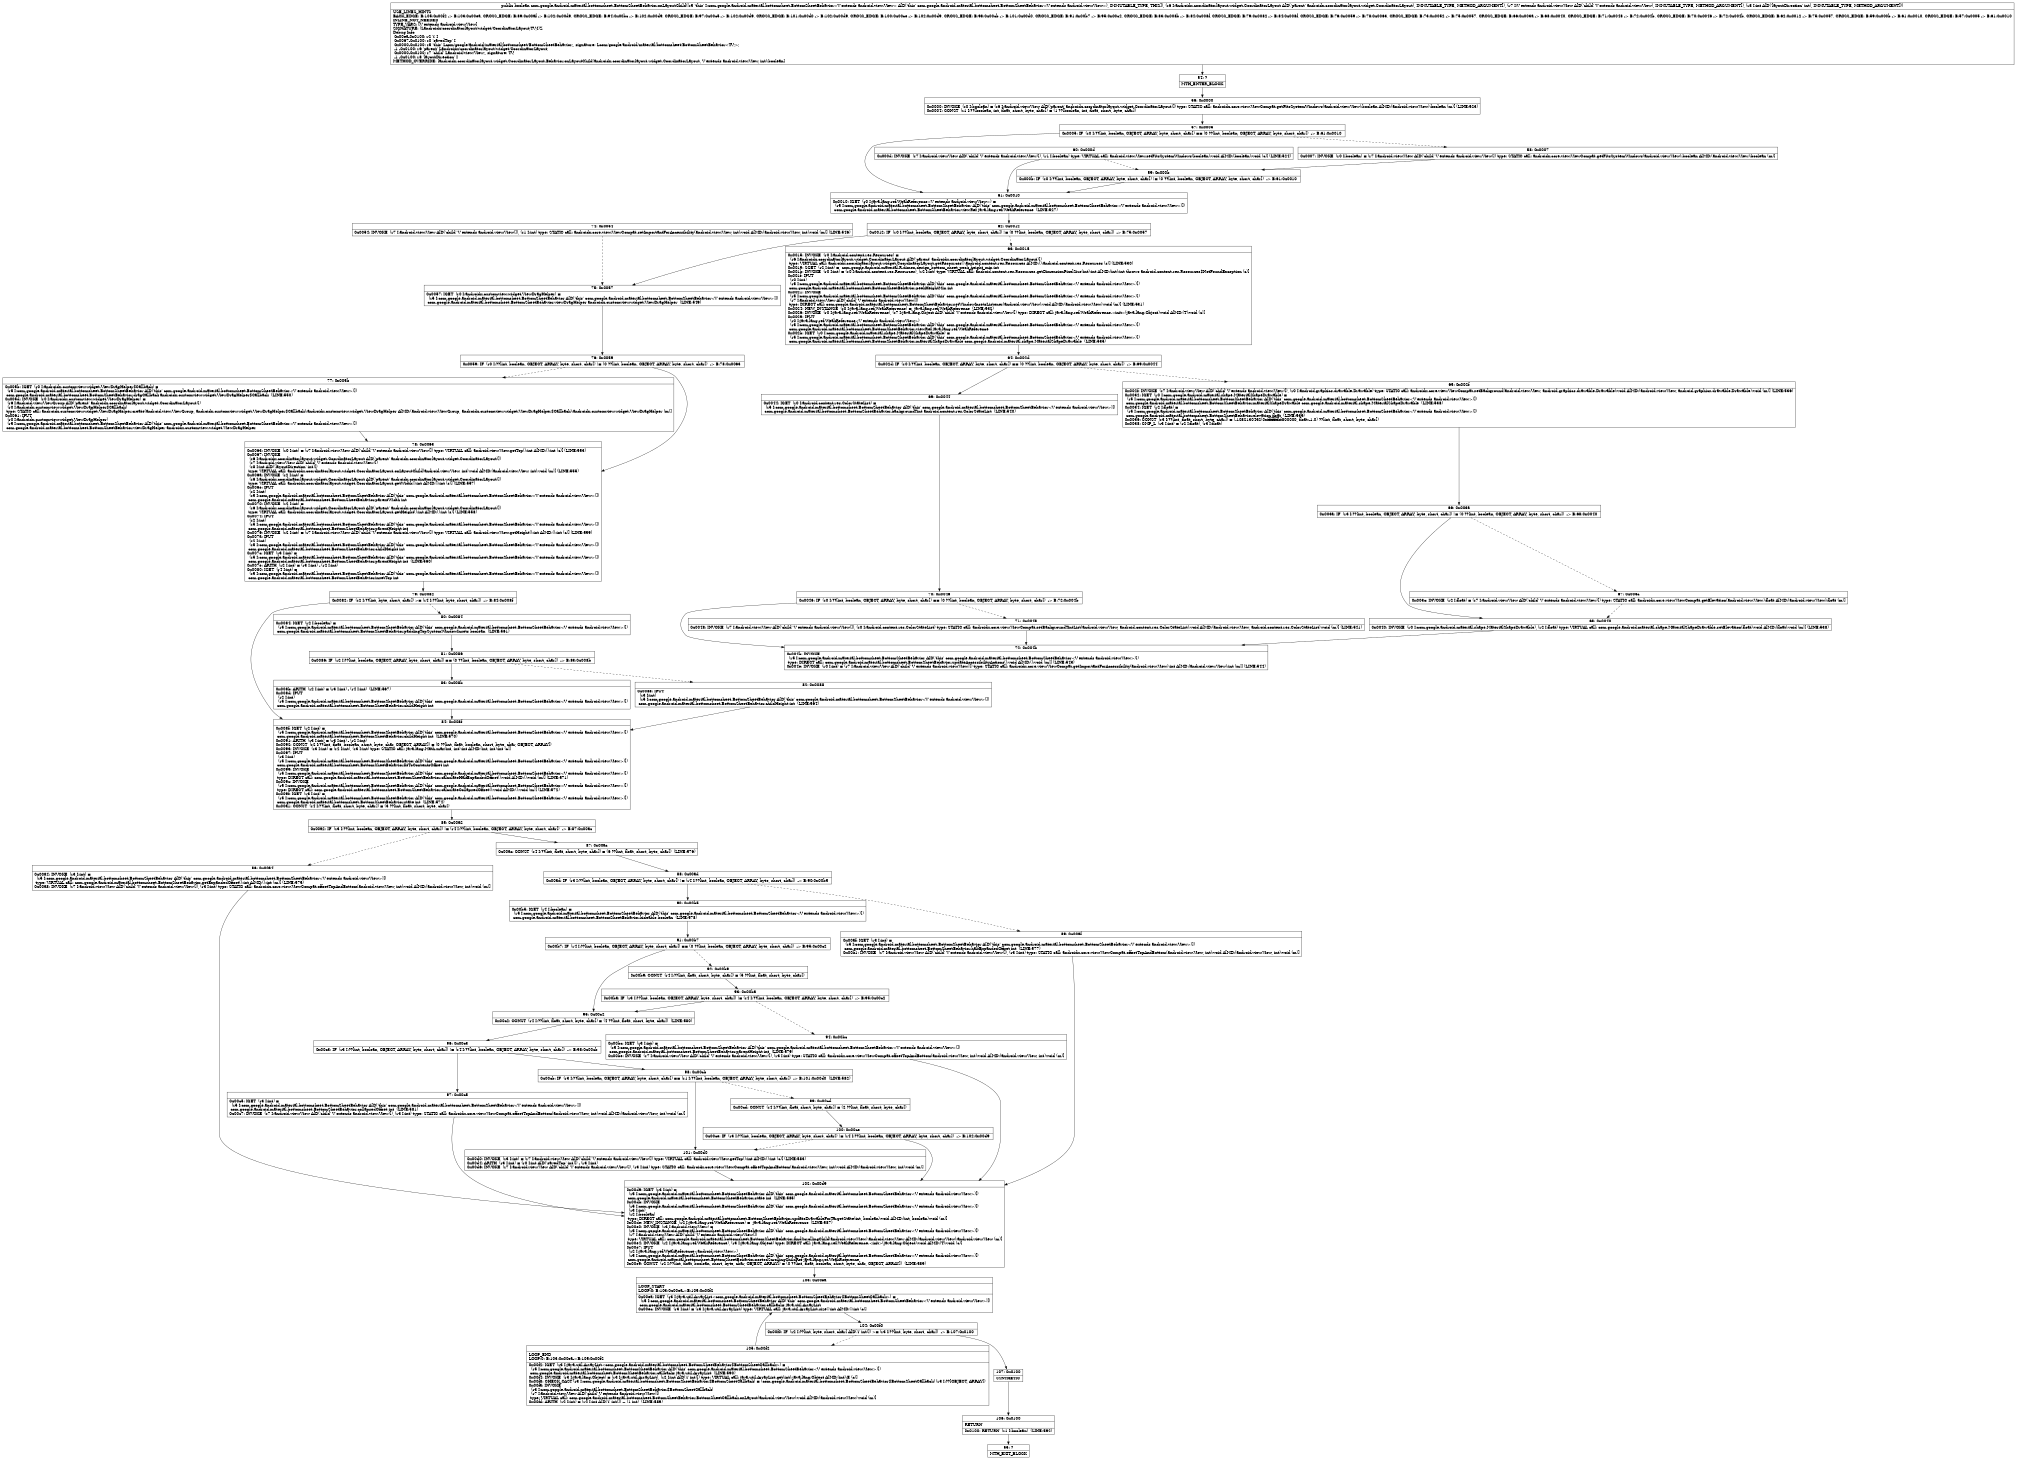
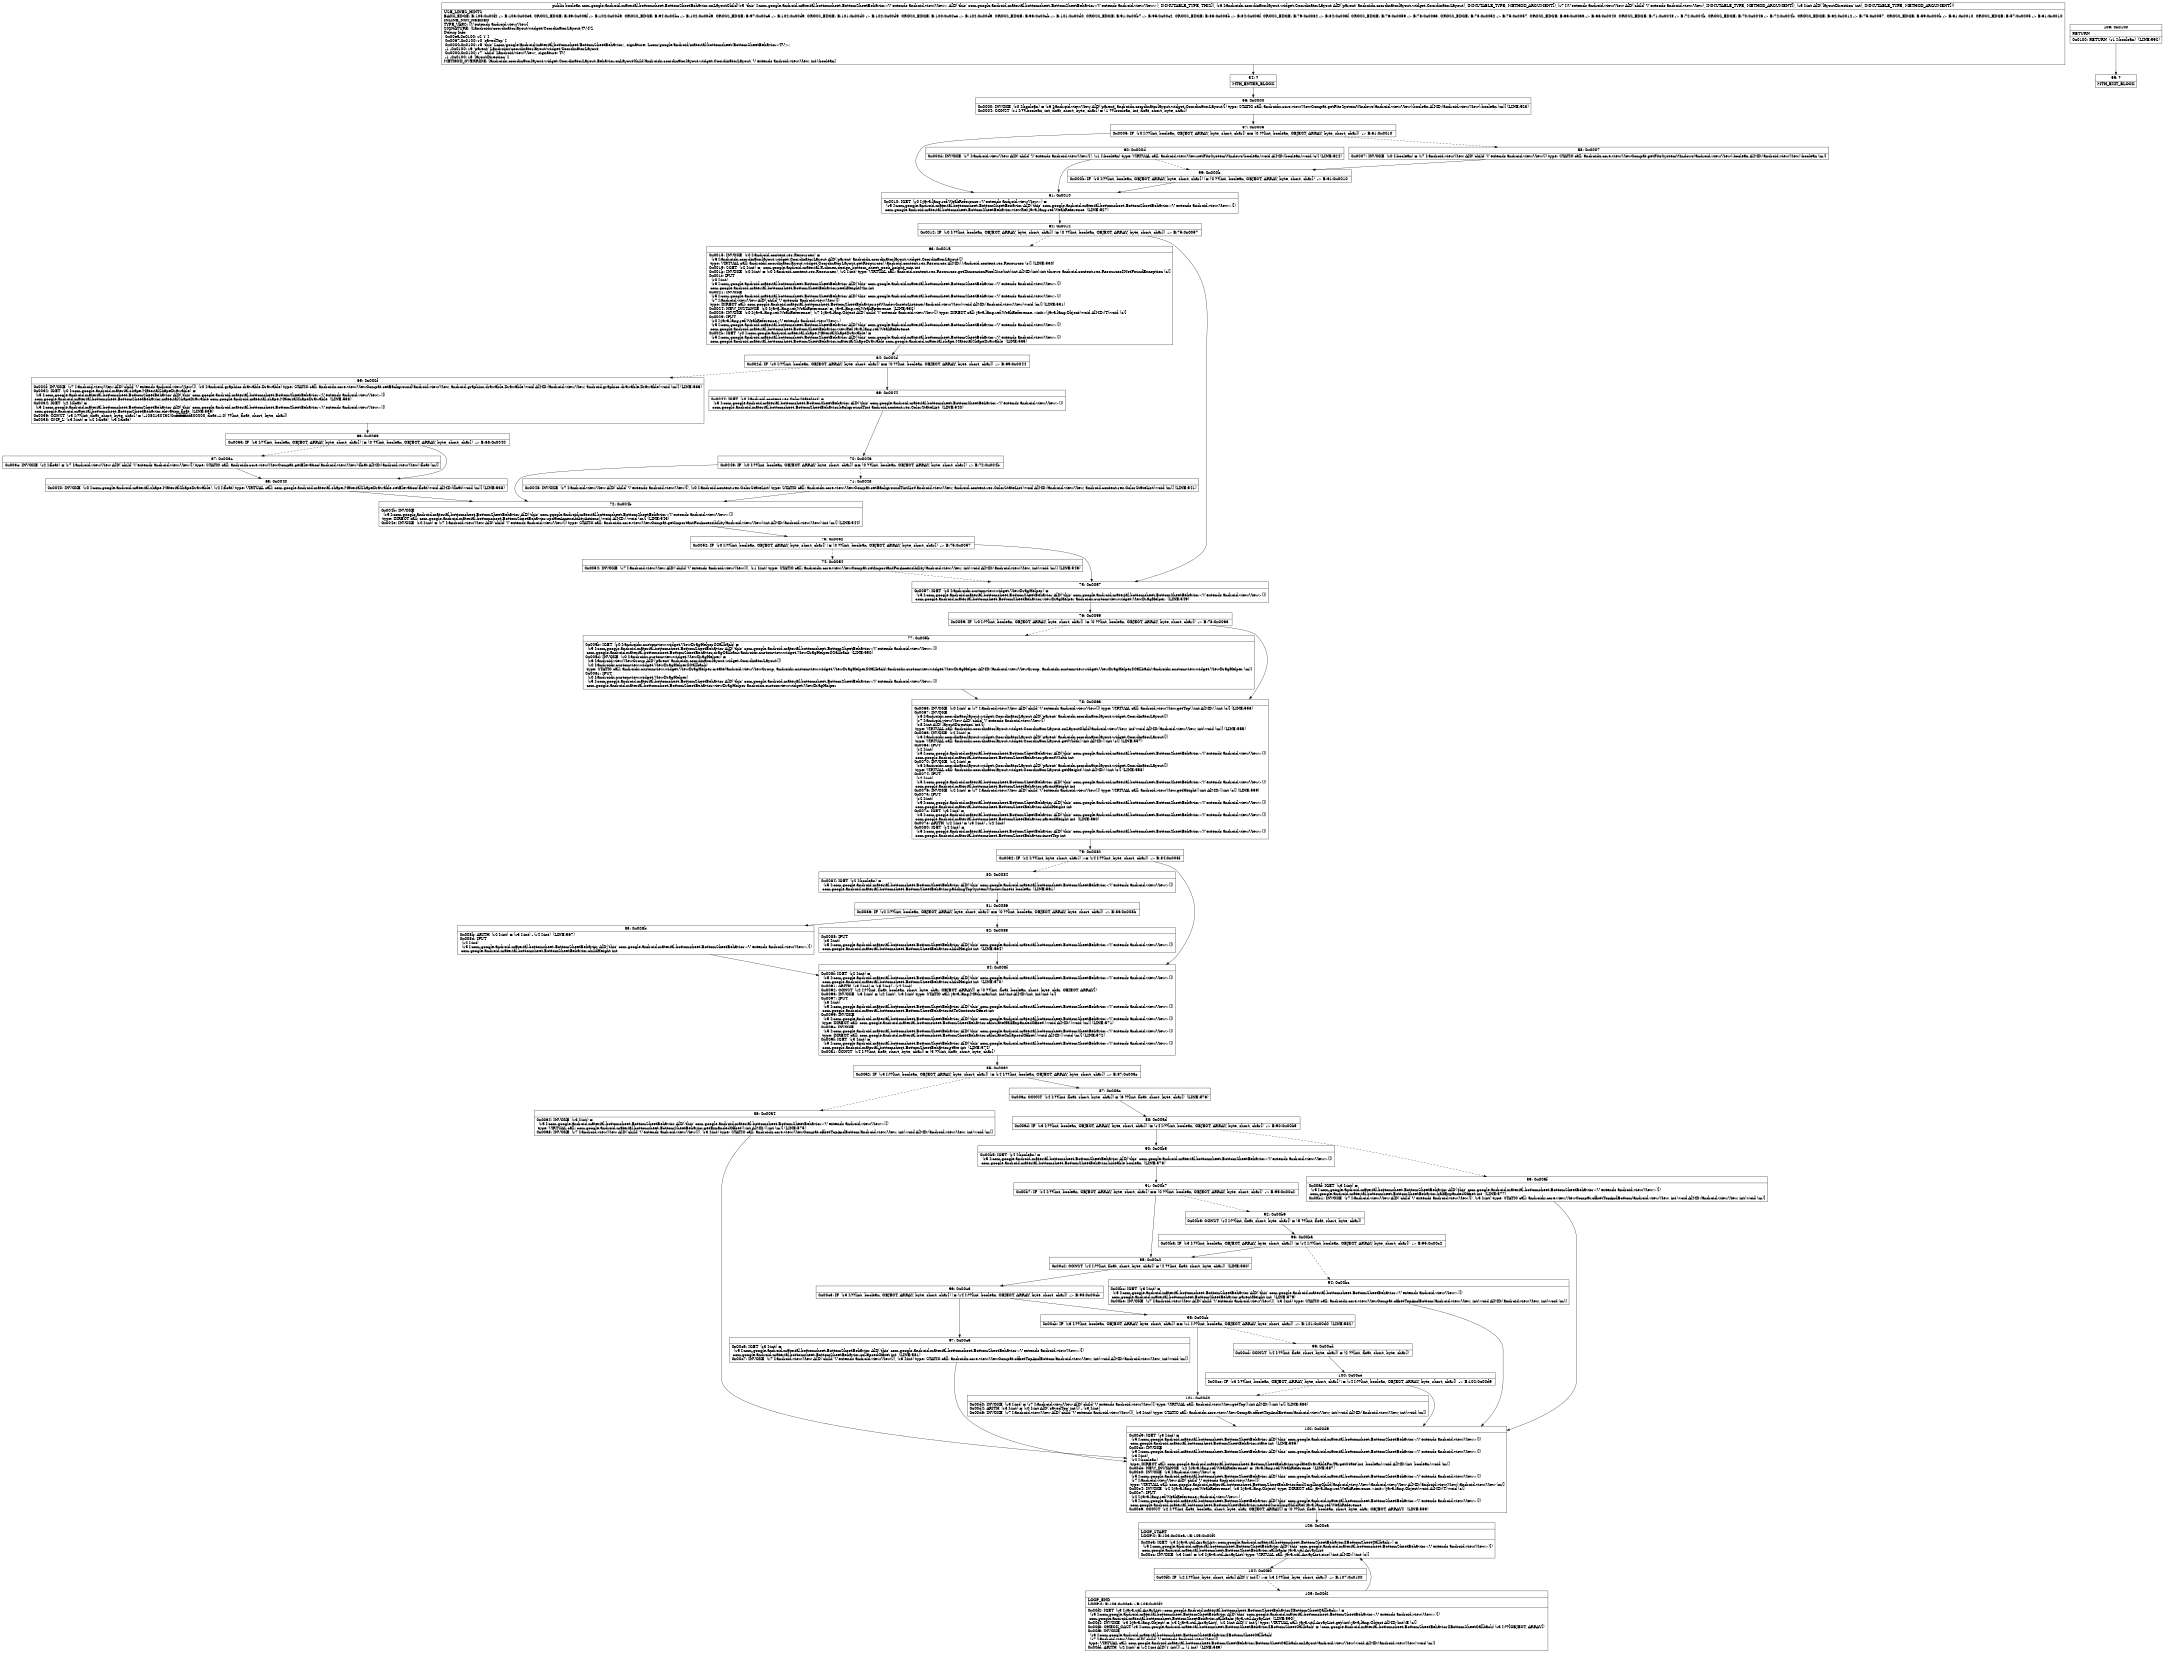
none -> (832, 543)
(1615, 610) -> (248, 473)
(1008, 1375) -> none
